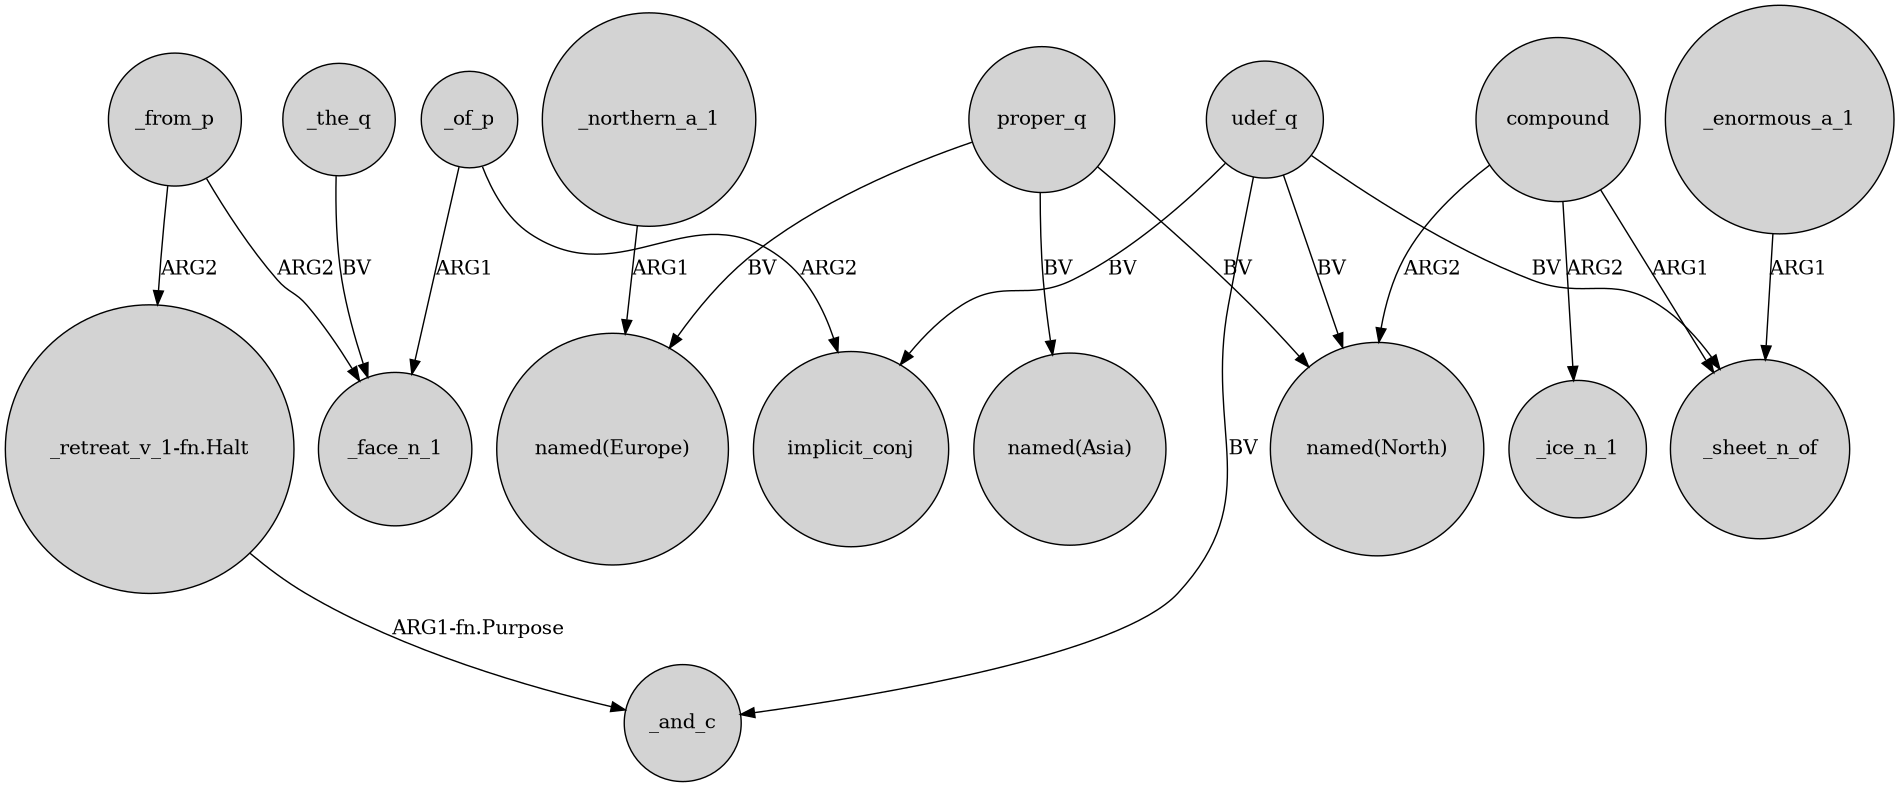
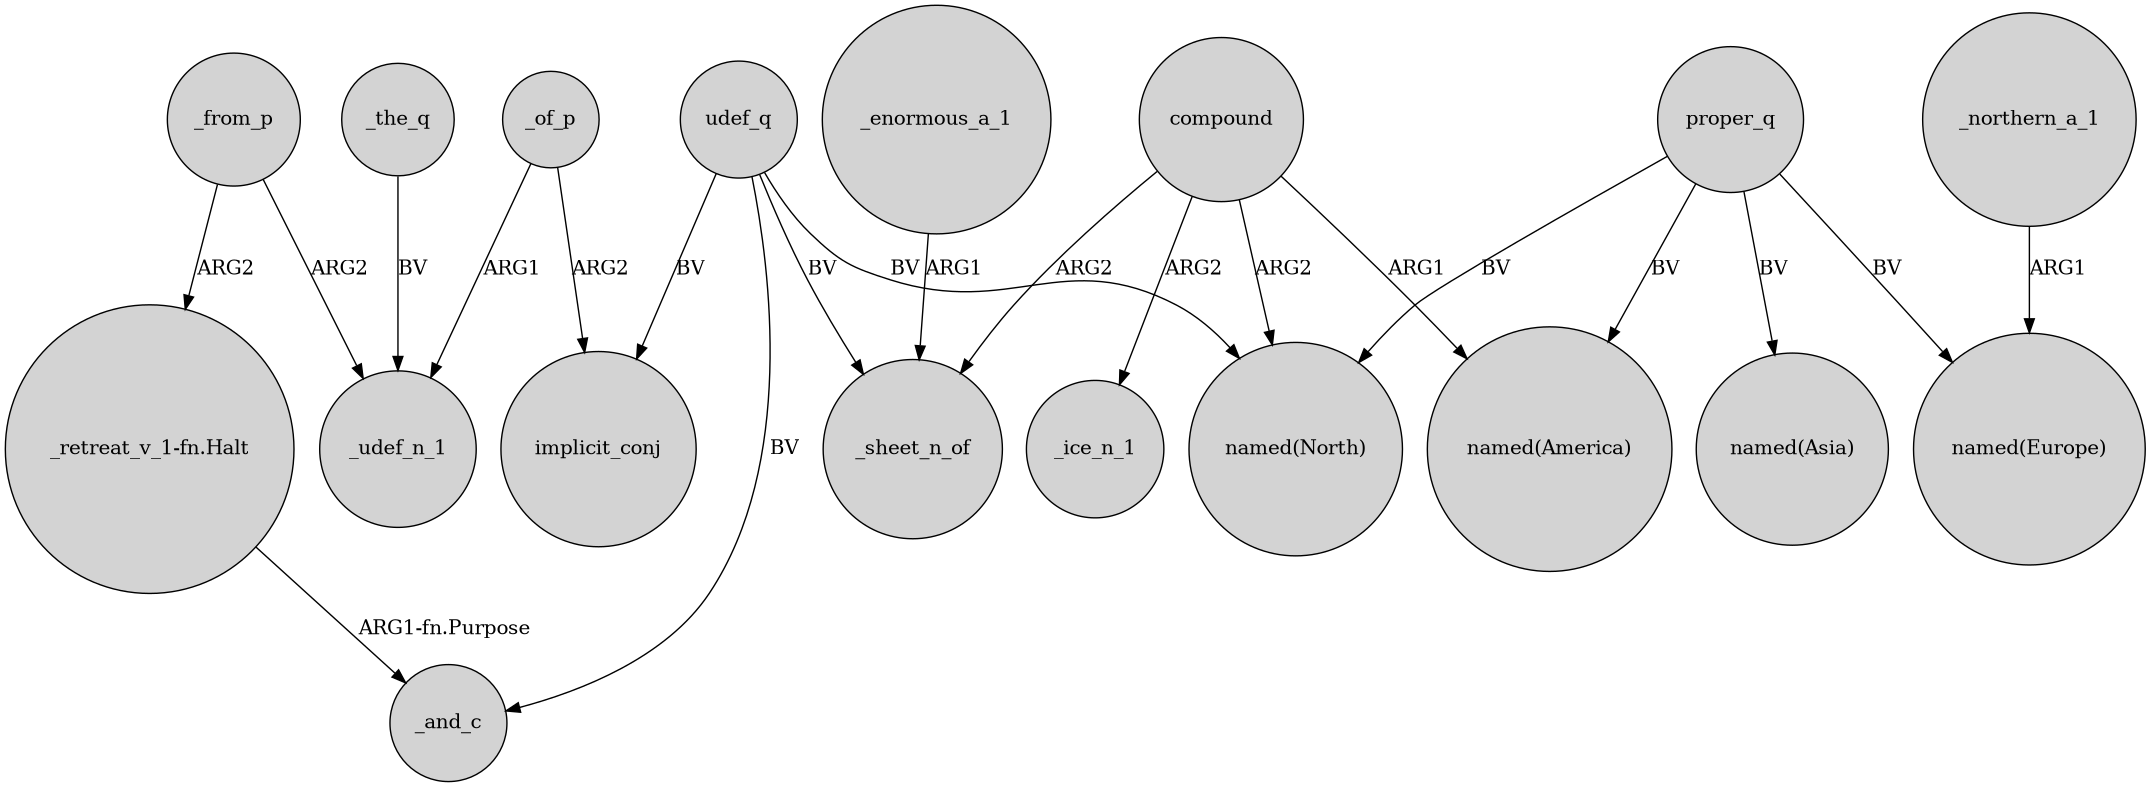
(1681, 269) -> (1085, 269)
(395, 449) -> (398, 449)
none -> (1550, 449)
